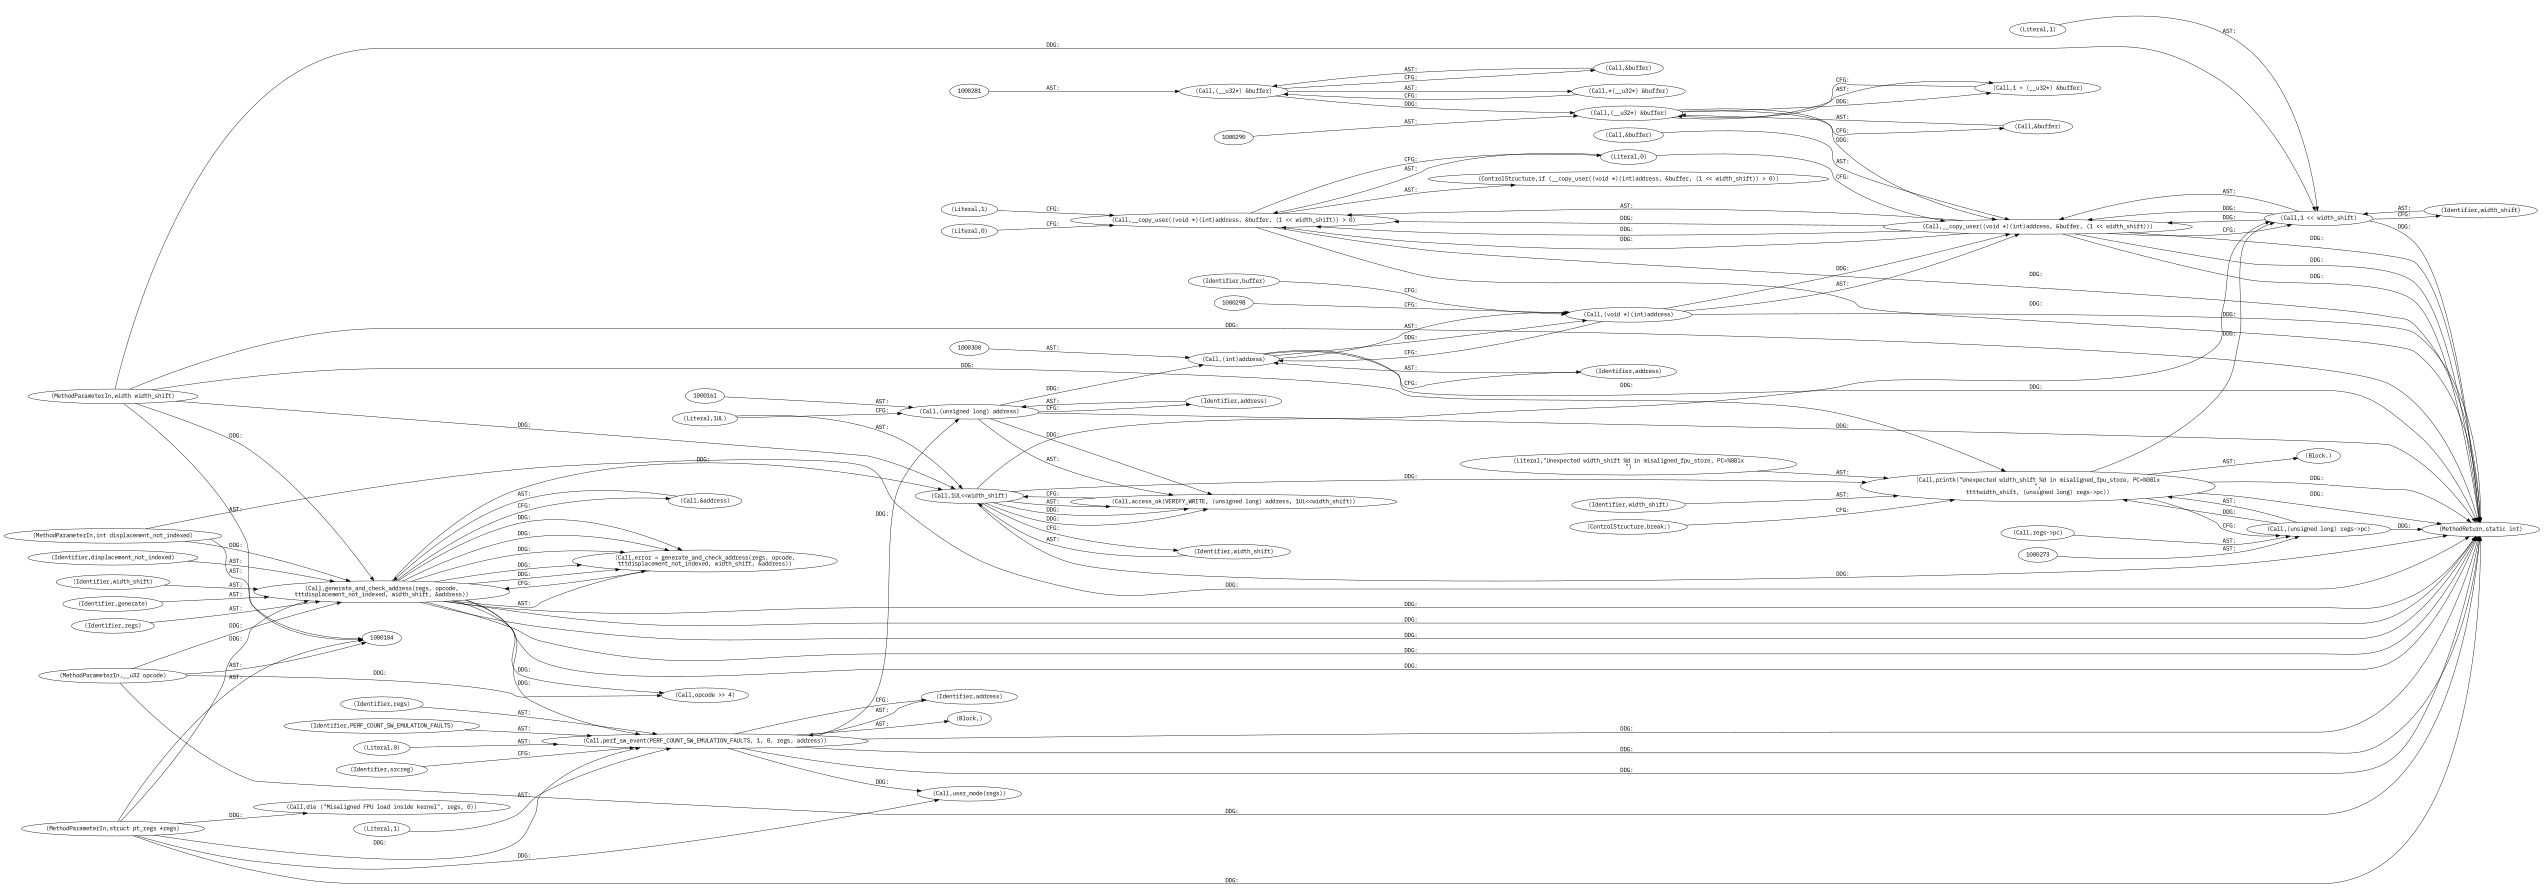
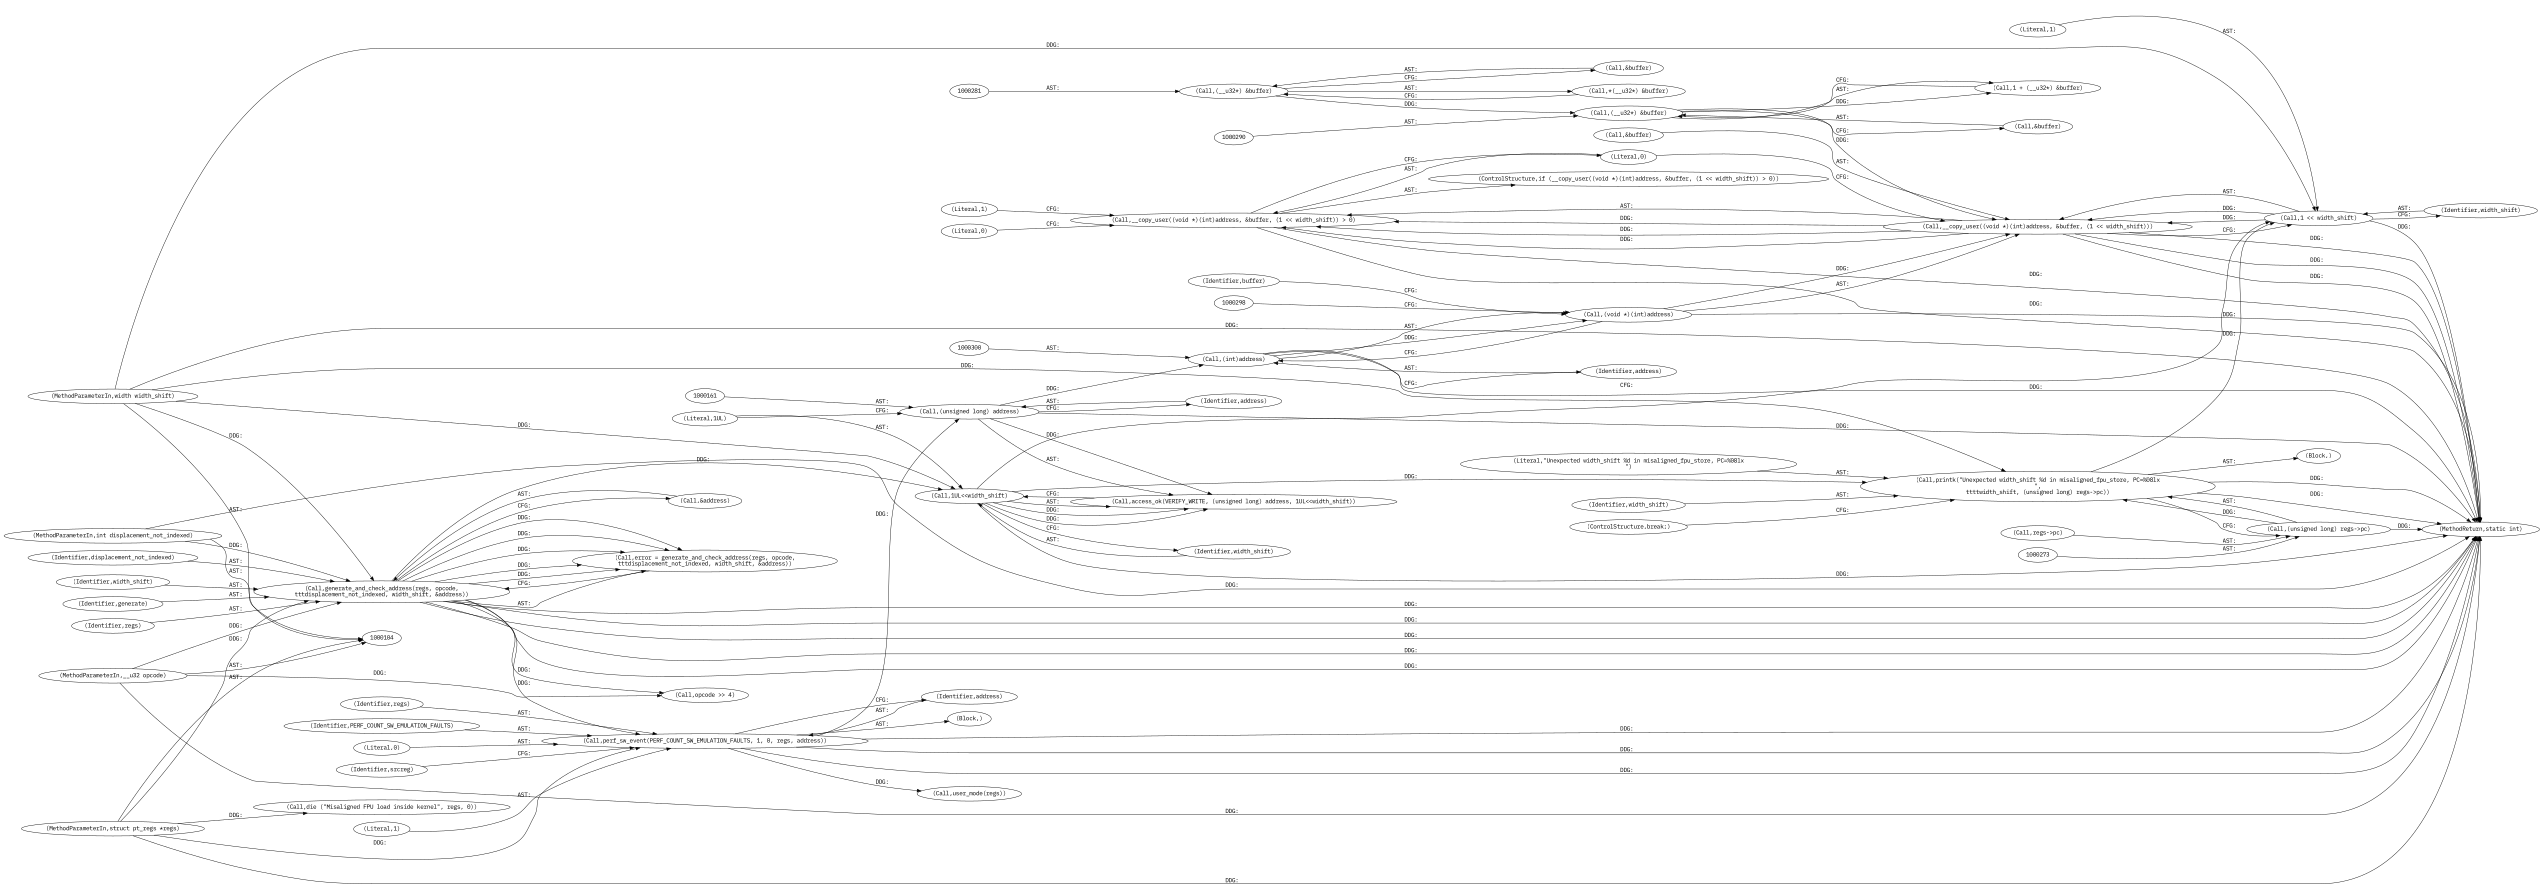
(1629, 386) -> (1629, 386)
(536, 859) -> none
